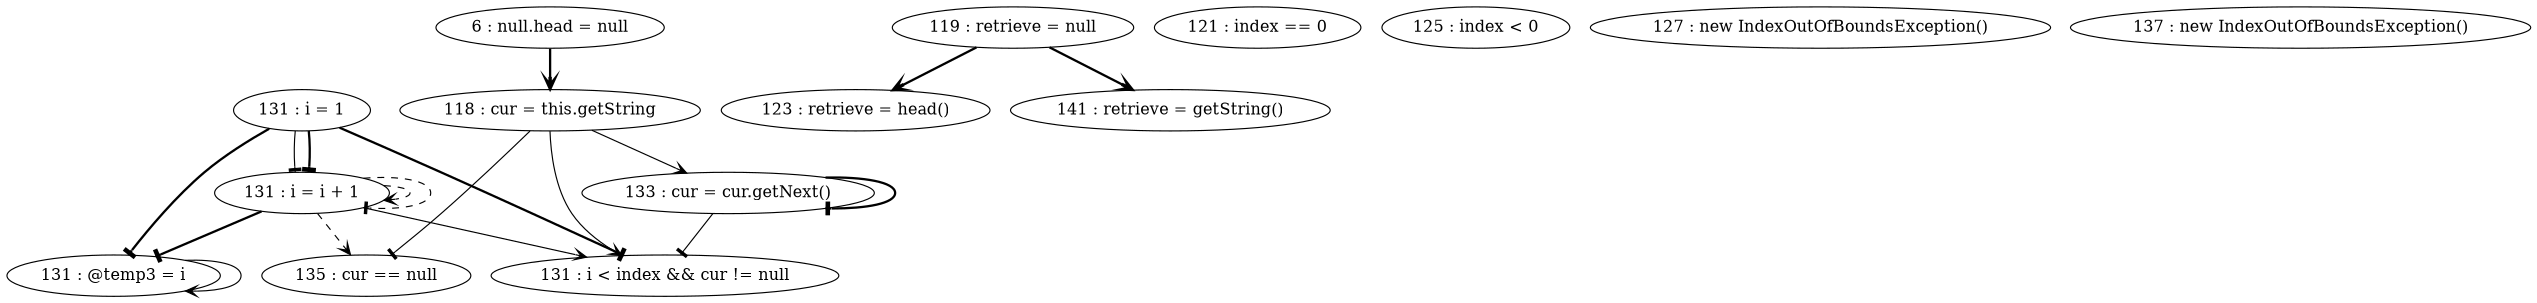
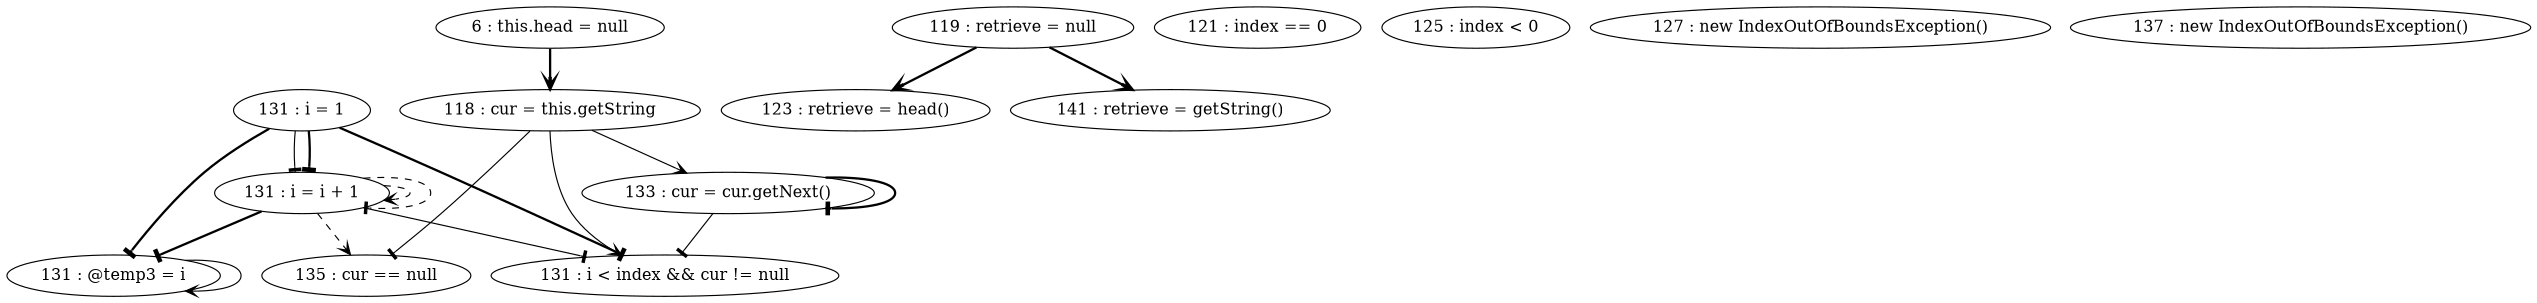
(550, 28) -> (550, 28)
(469, 231) -> (472, 232)
